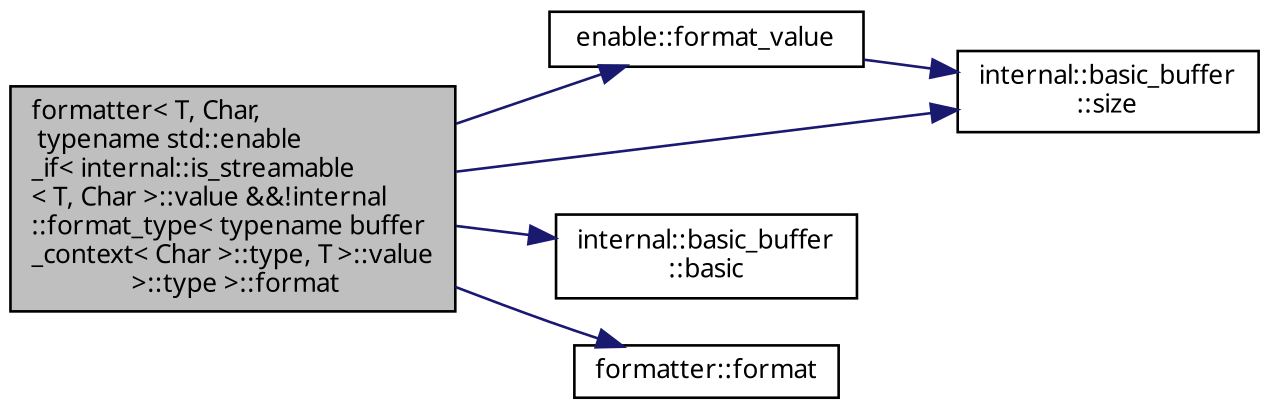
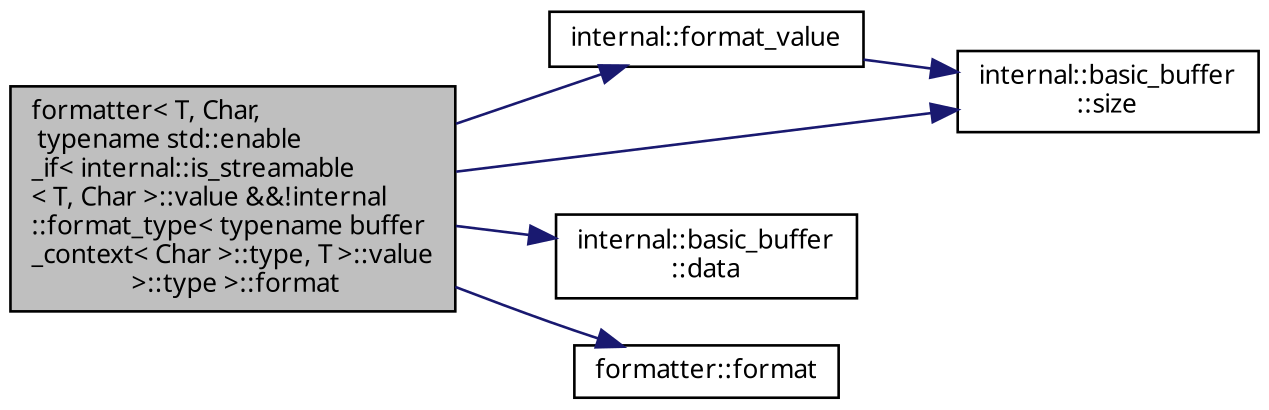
(706, 39) -> (706, 39)
(706, 256) -> (706, 256)
